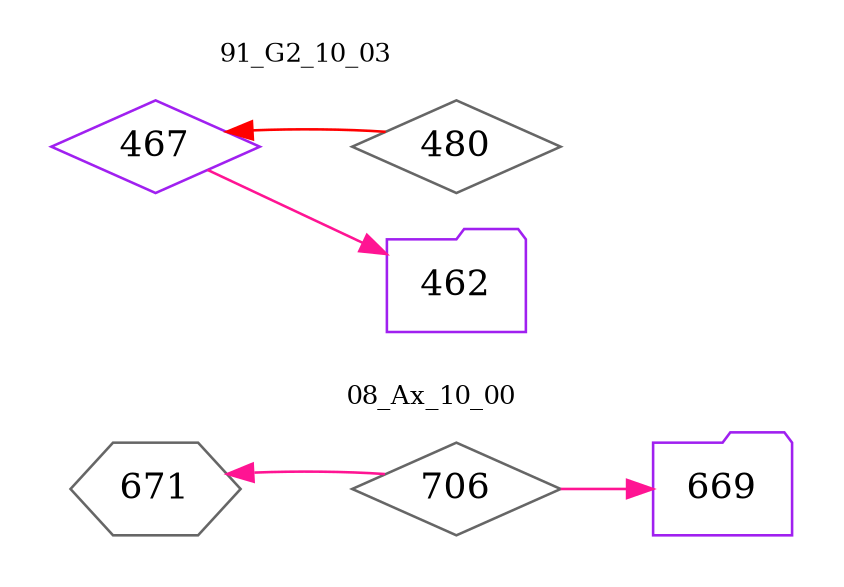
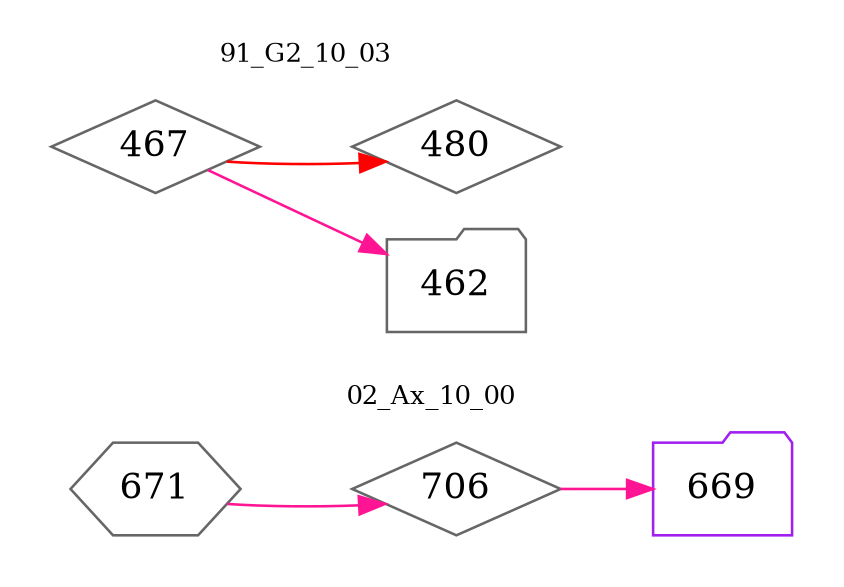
(319, 129) -> (293, 164)
(156, 147) -> (156, 147)
(456, 286) -> (456, 286)
(431, 398) -> (431, 398)
(320, 472) -> (293, 506)
